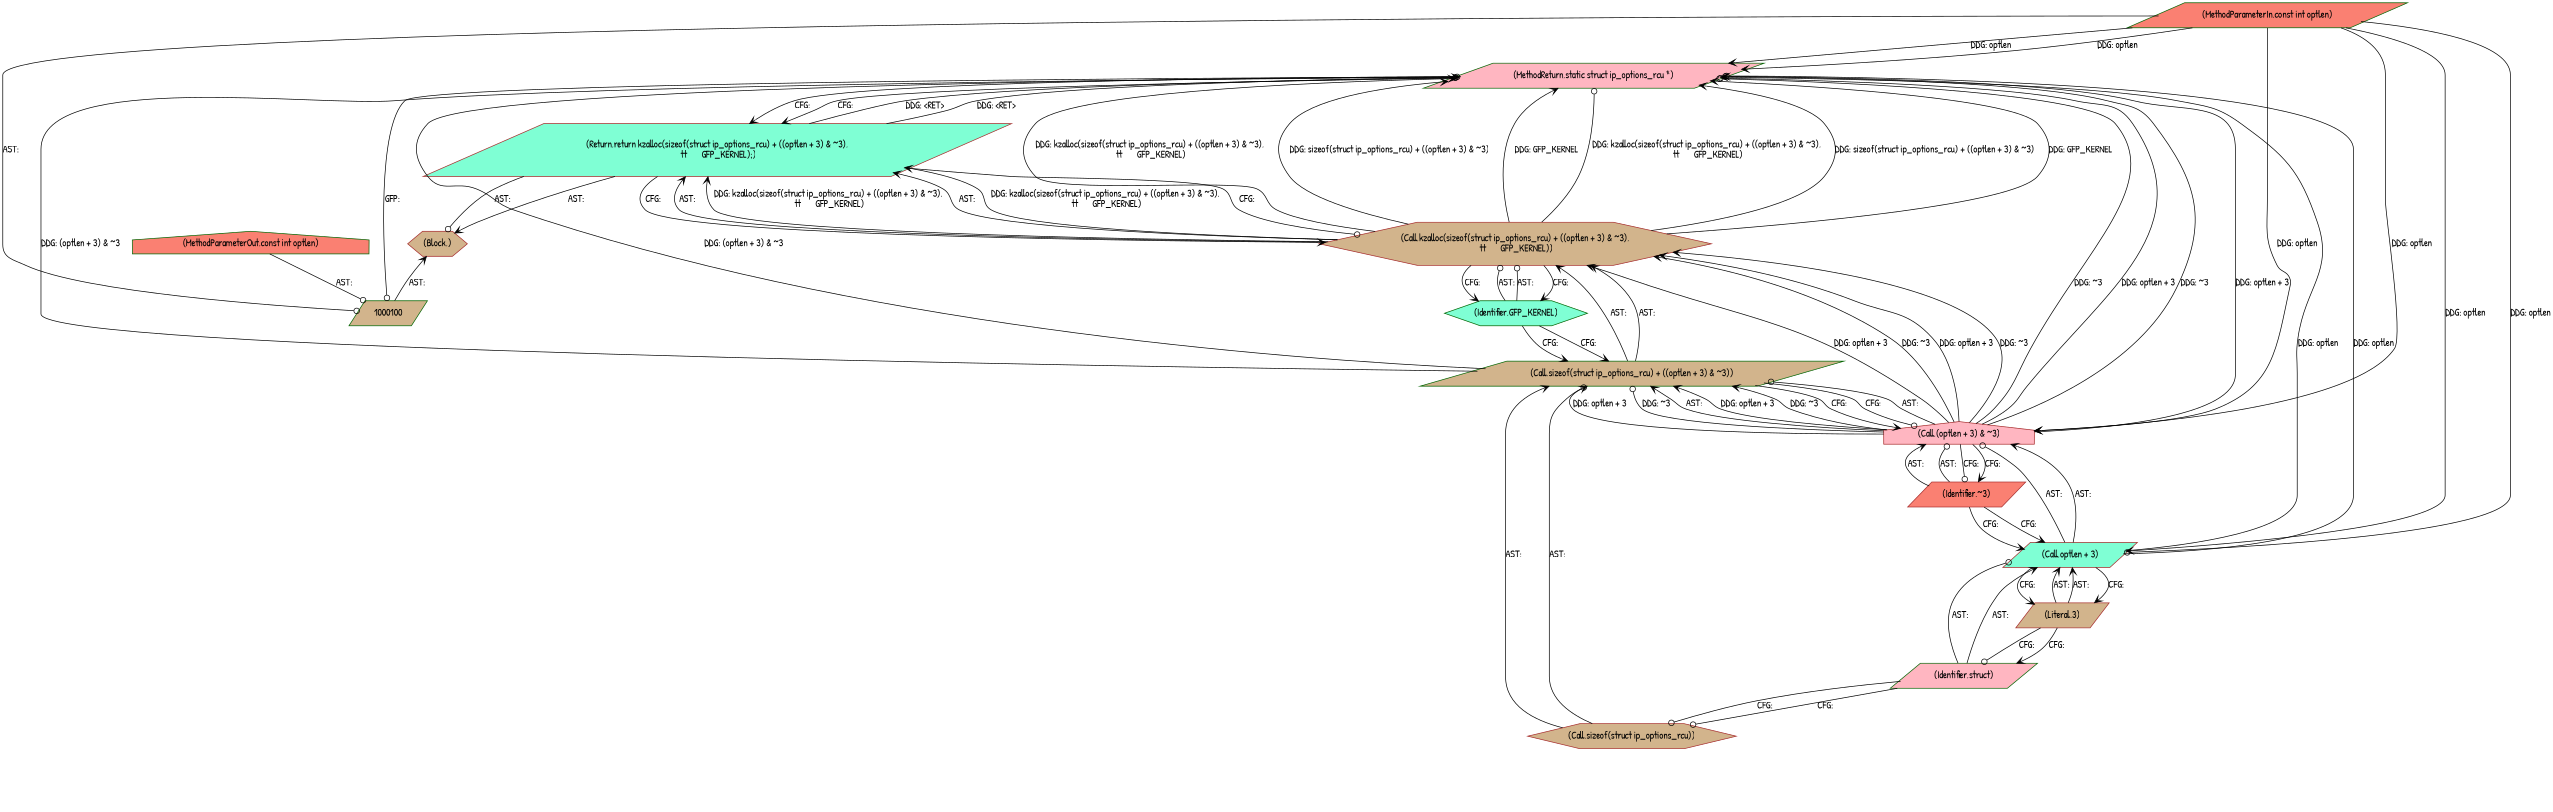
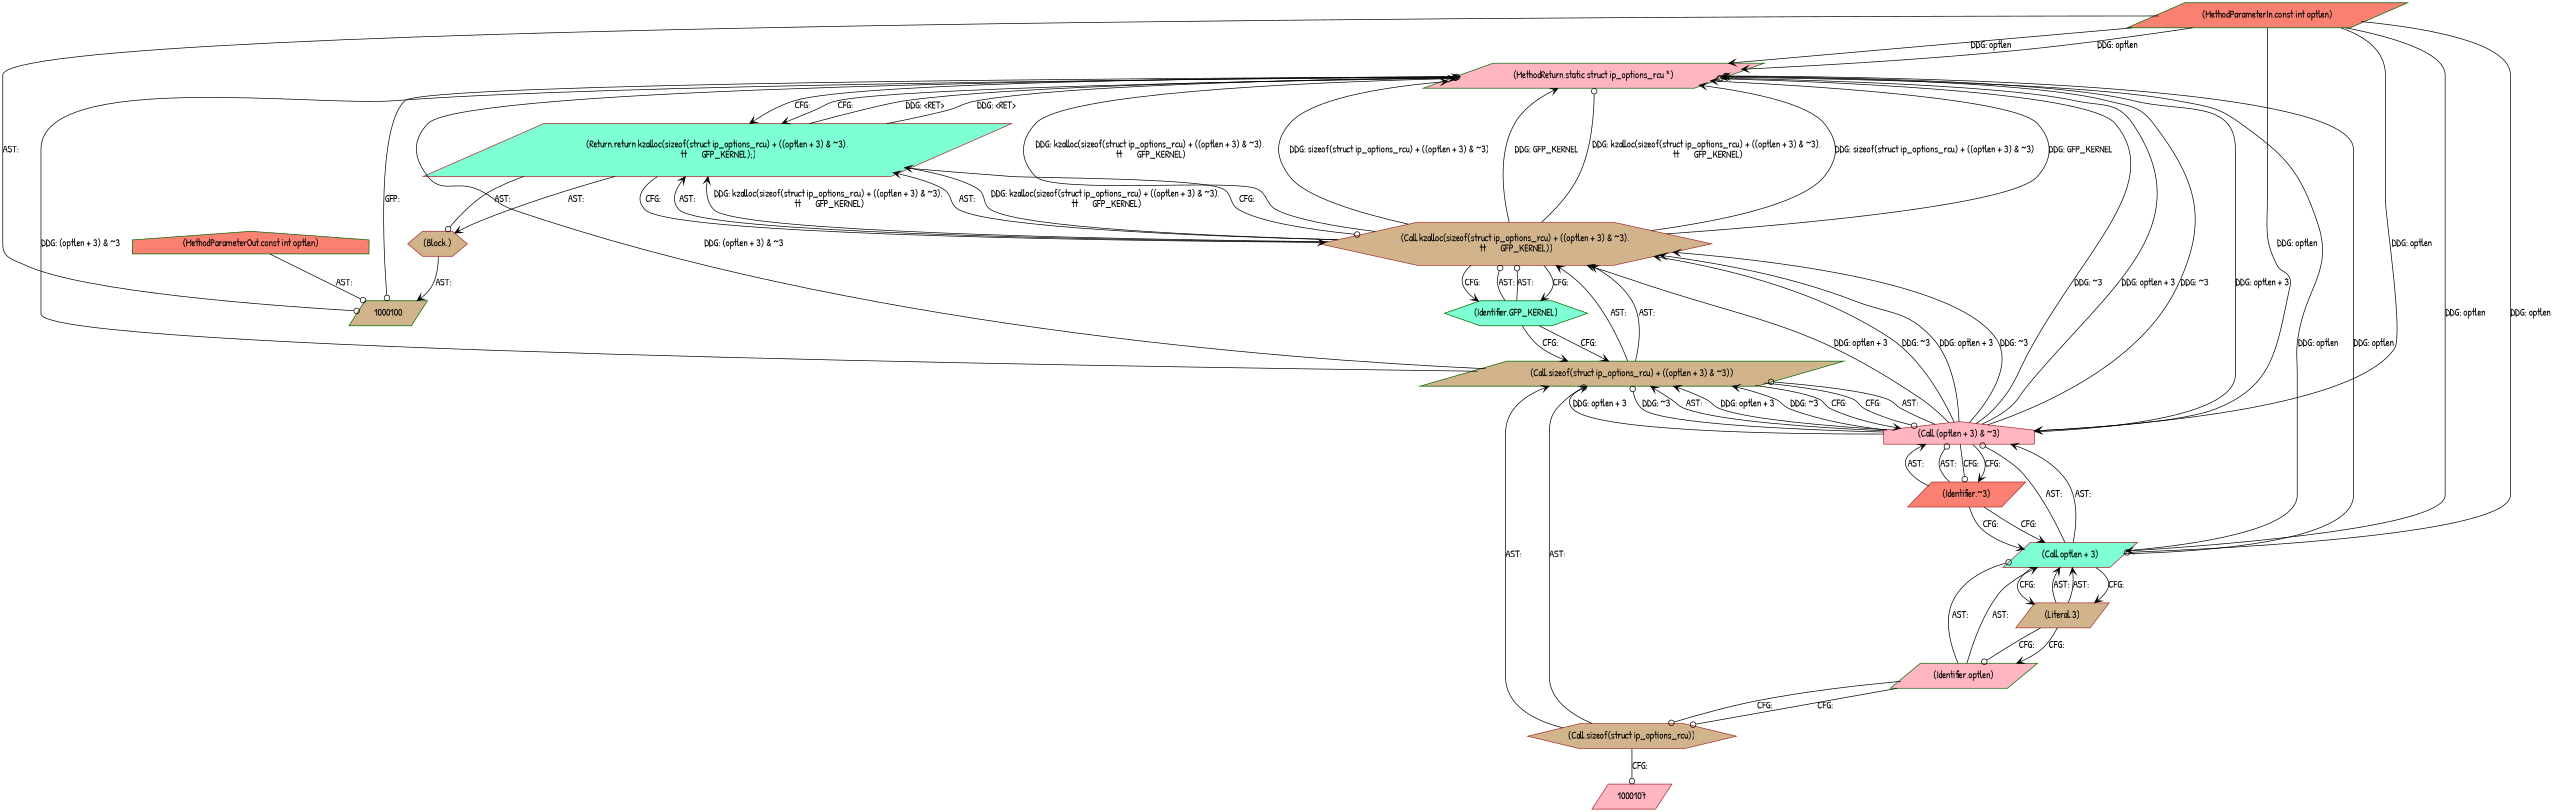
(407, 280) -> (435, 279)
(1964, 676) -> (1964, 676)
none -> (1632, 797)
